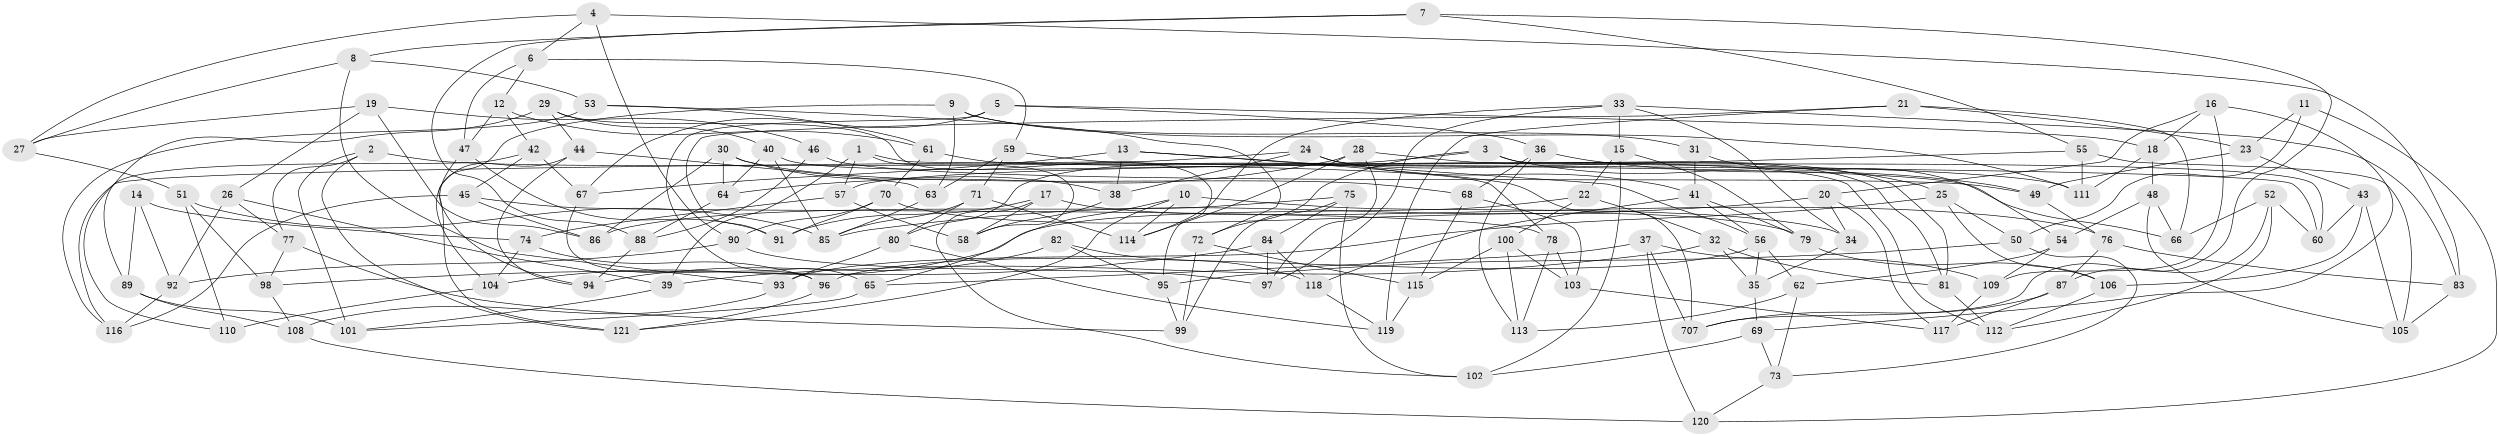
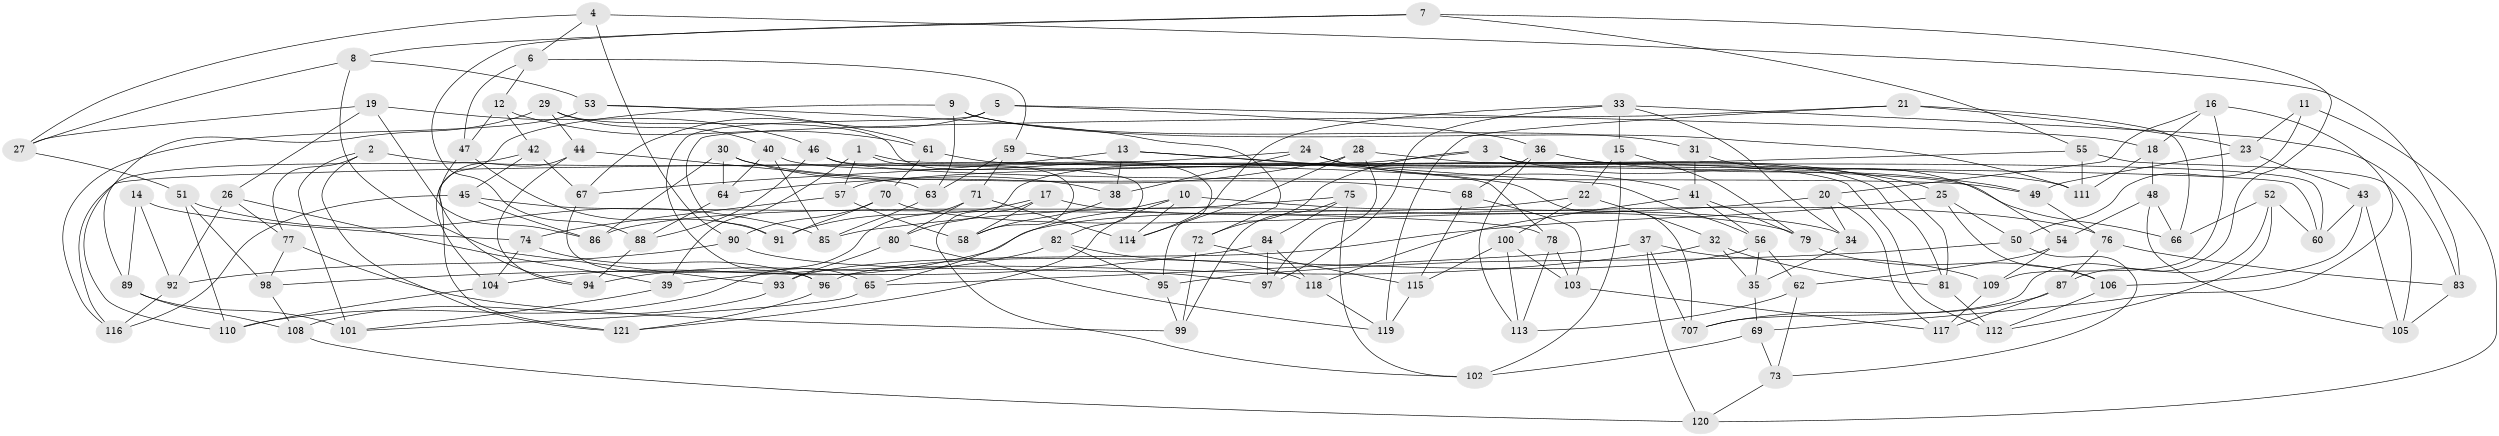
none -> (1033, 168)
(888, 221) -> (614, 309)
